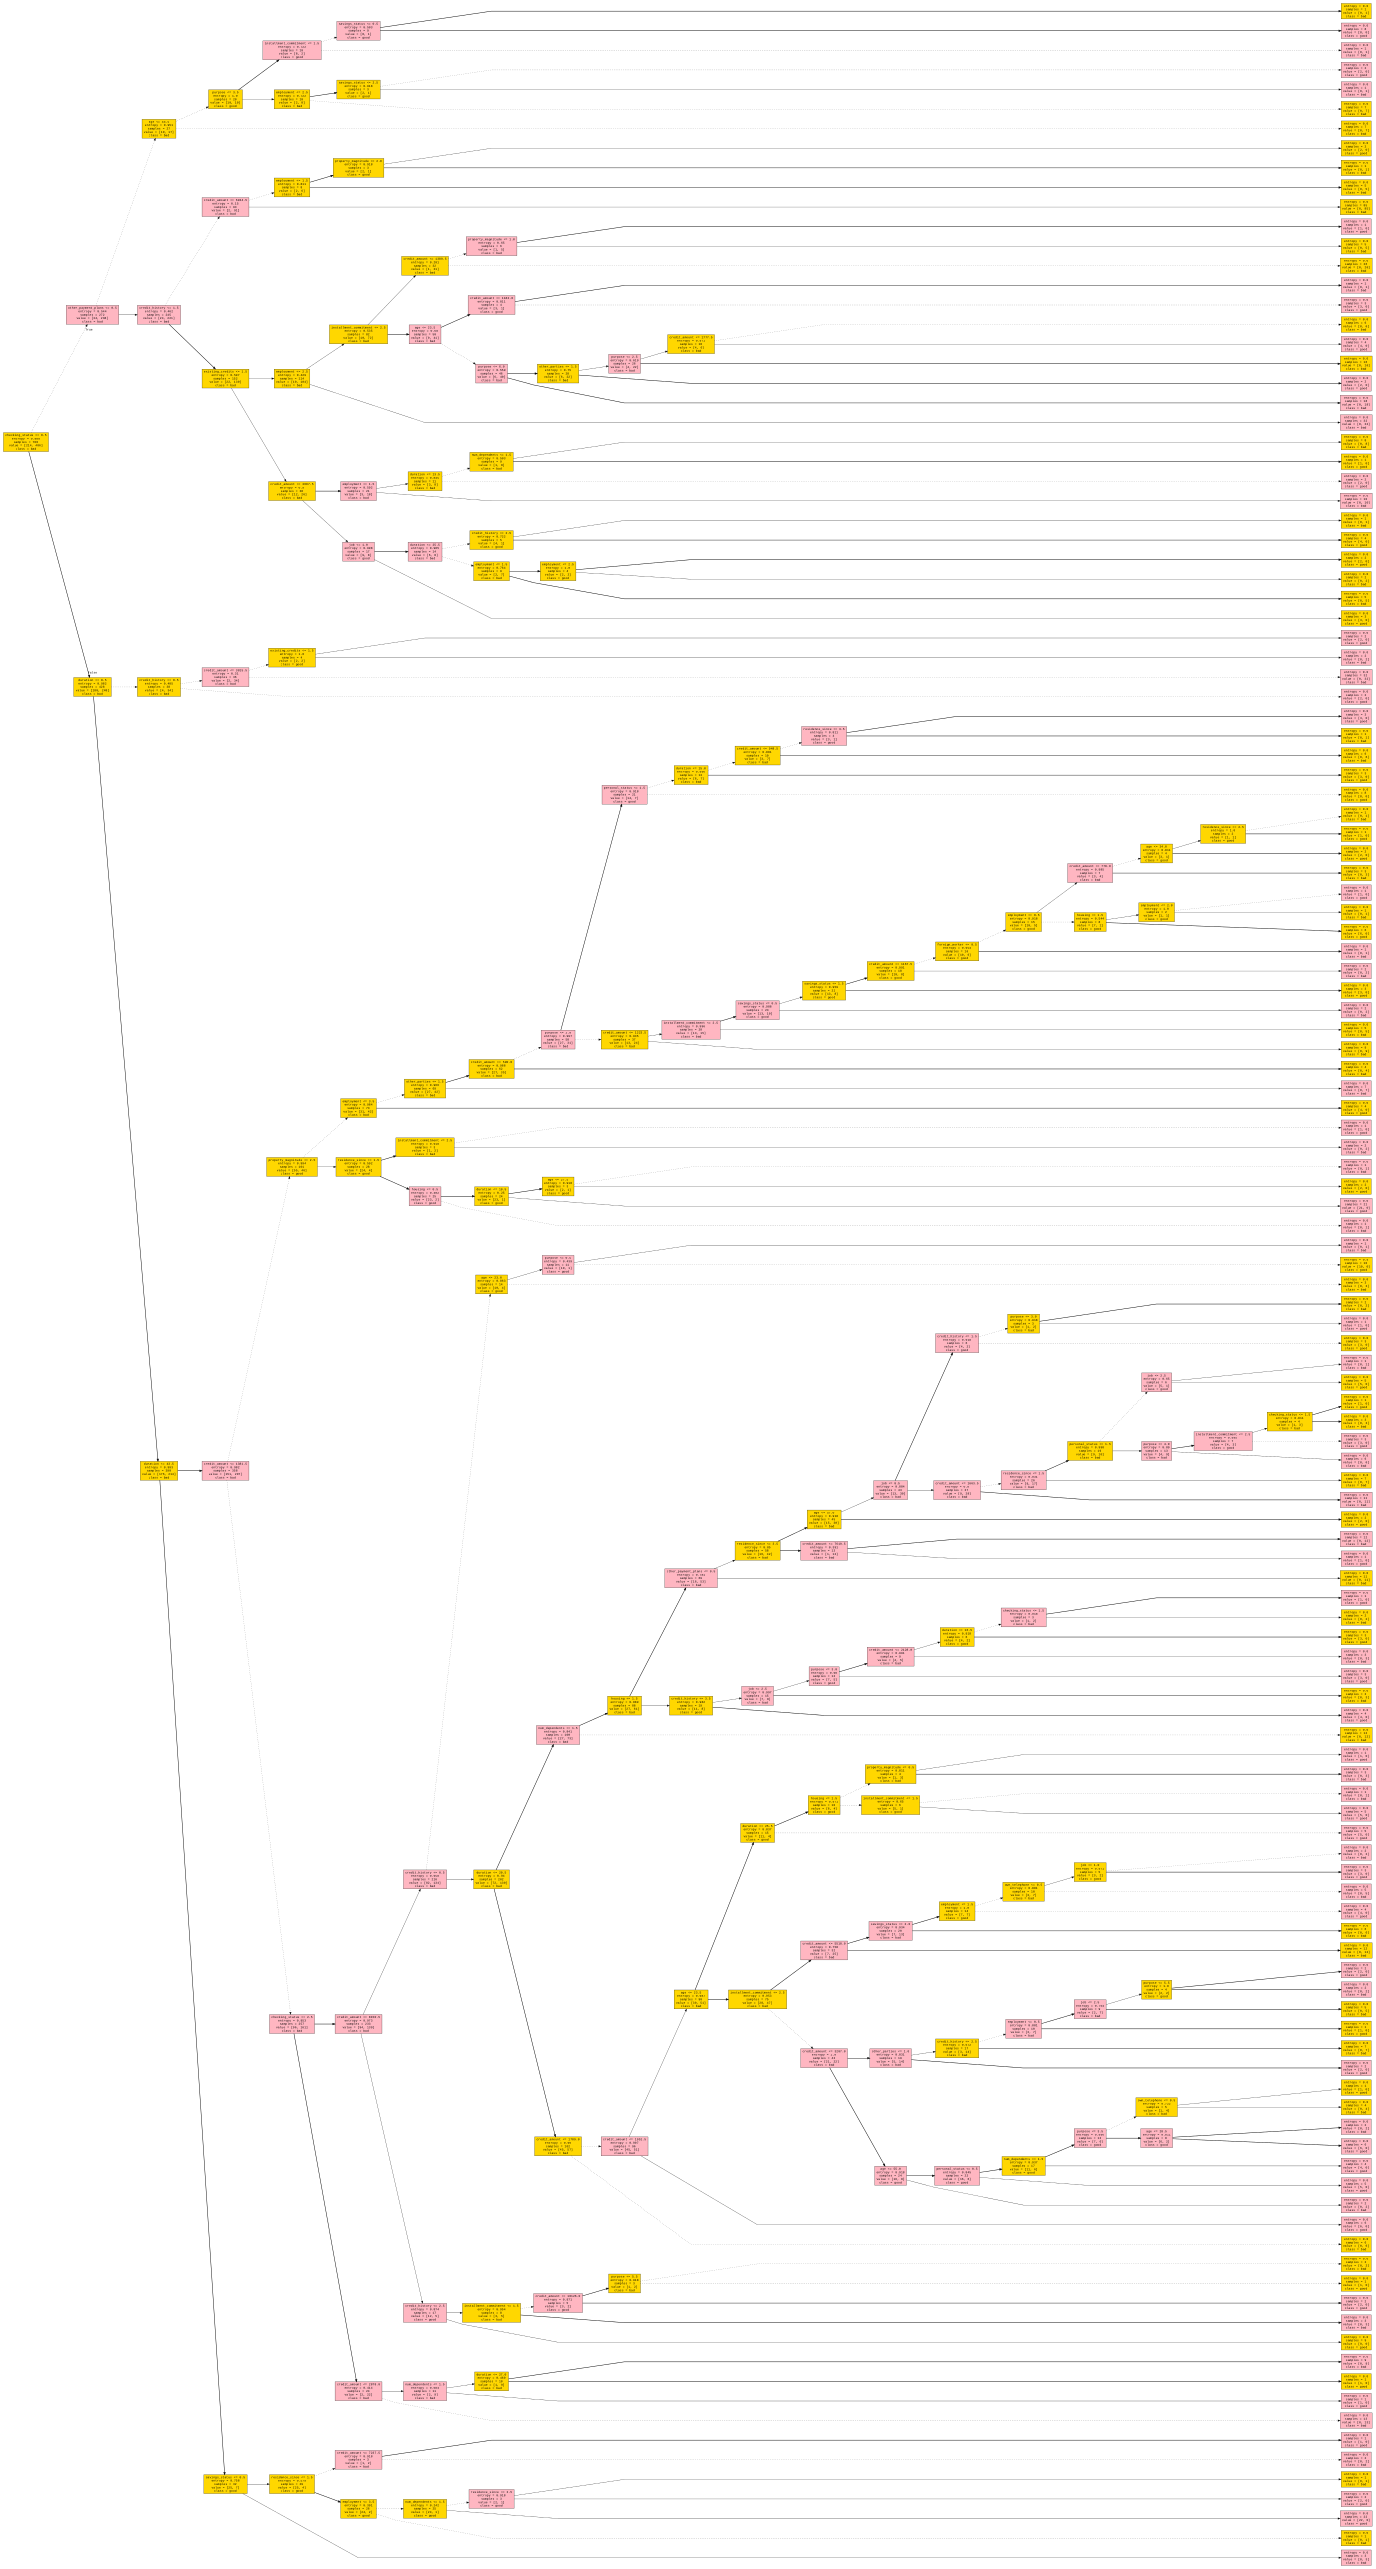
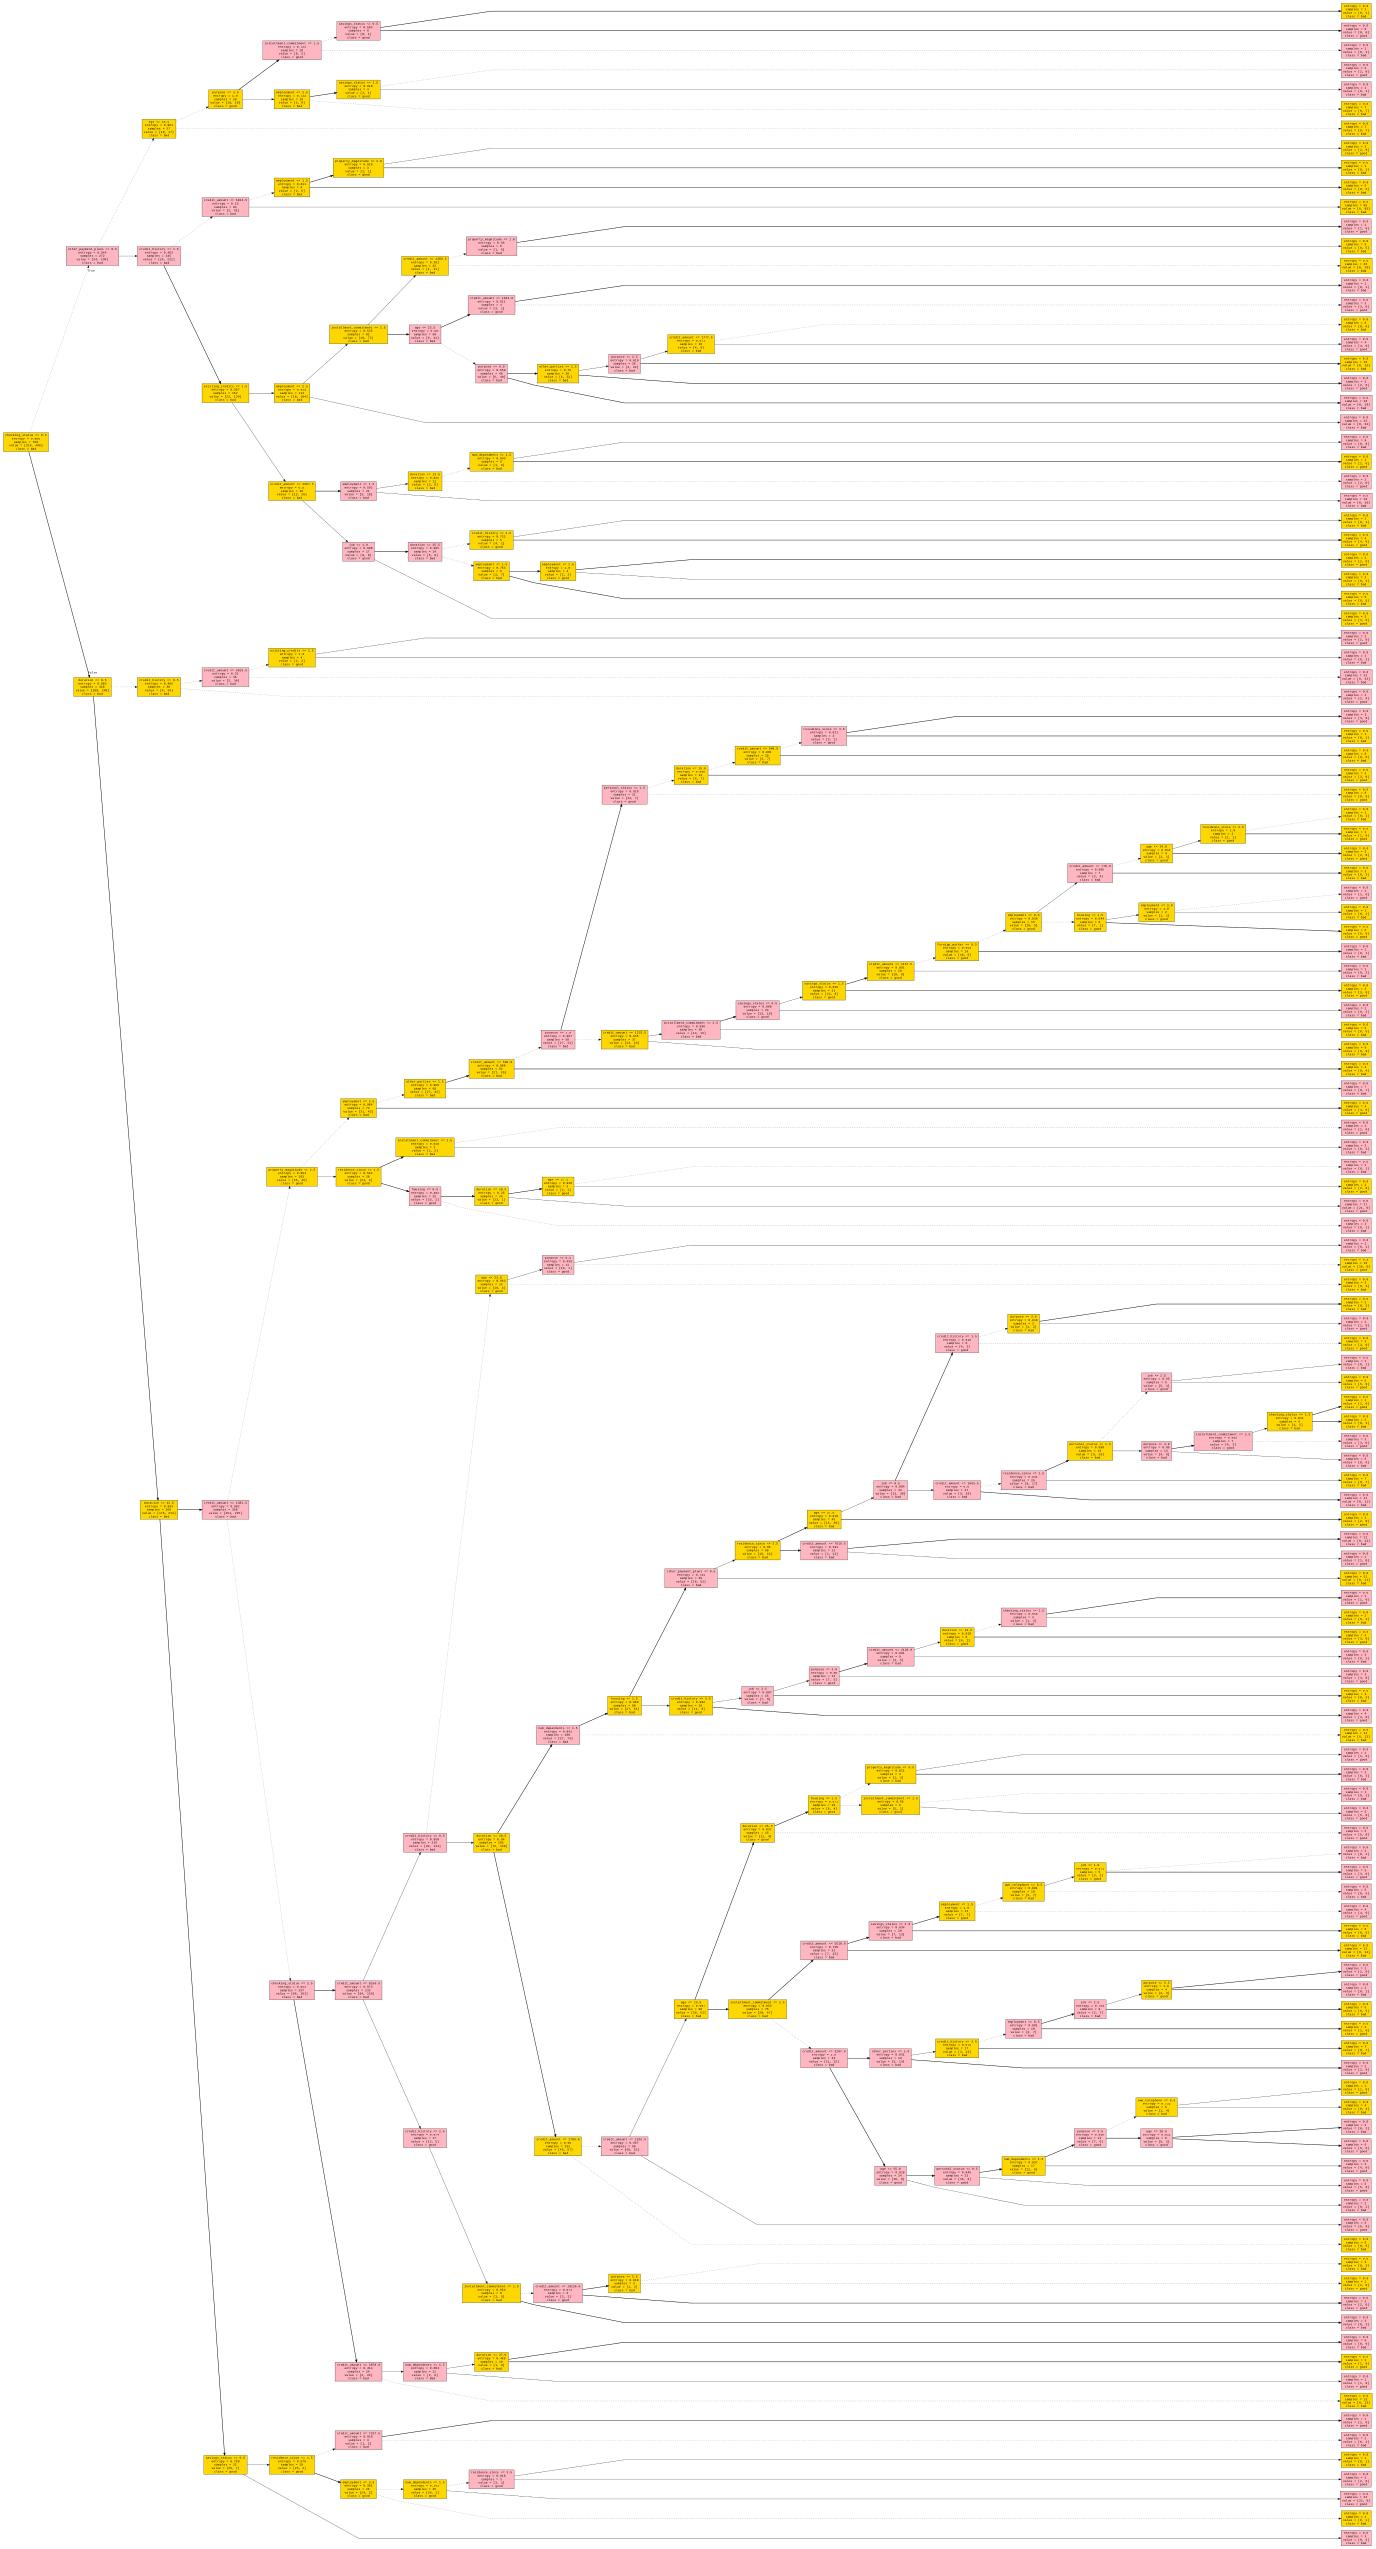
(1356, 442) -> (1356, 442)
(1356, 2342) -> none
(1356, 2421) -> (1356, 2401)
